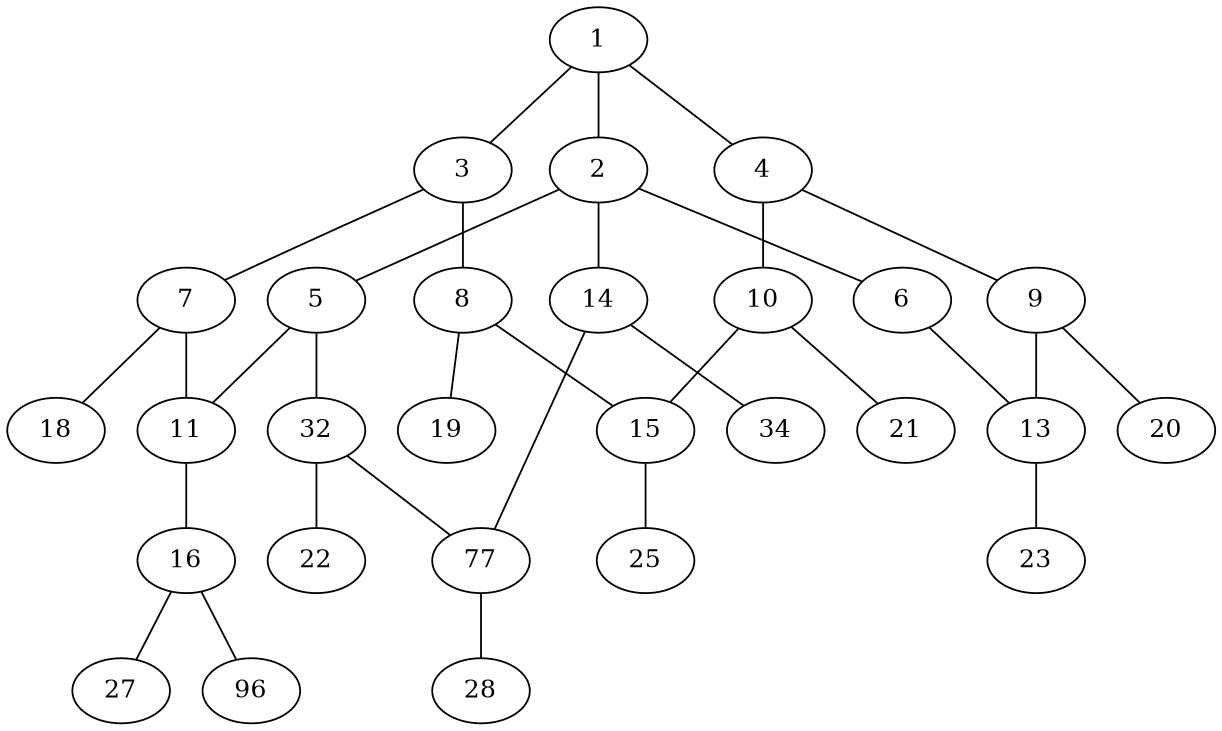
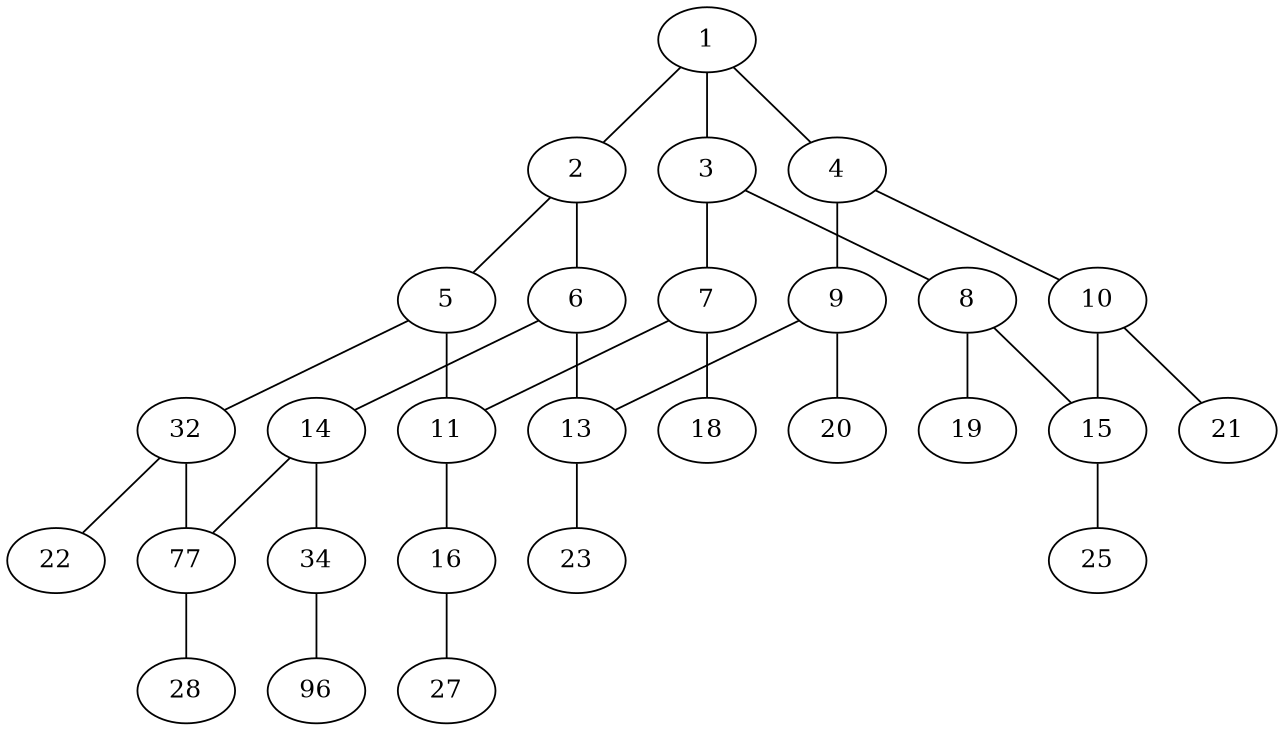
(599, 235) -> (460, 359)
(219, 626) -> (316, 626)
